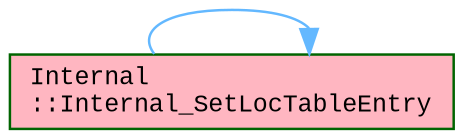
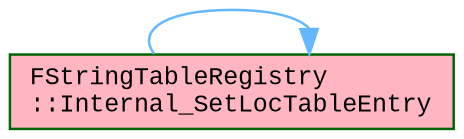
(232, 92) -> (232, 92)
